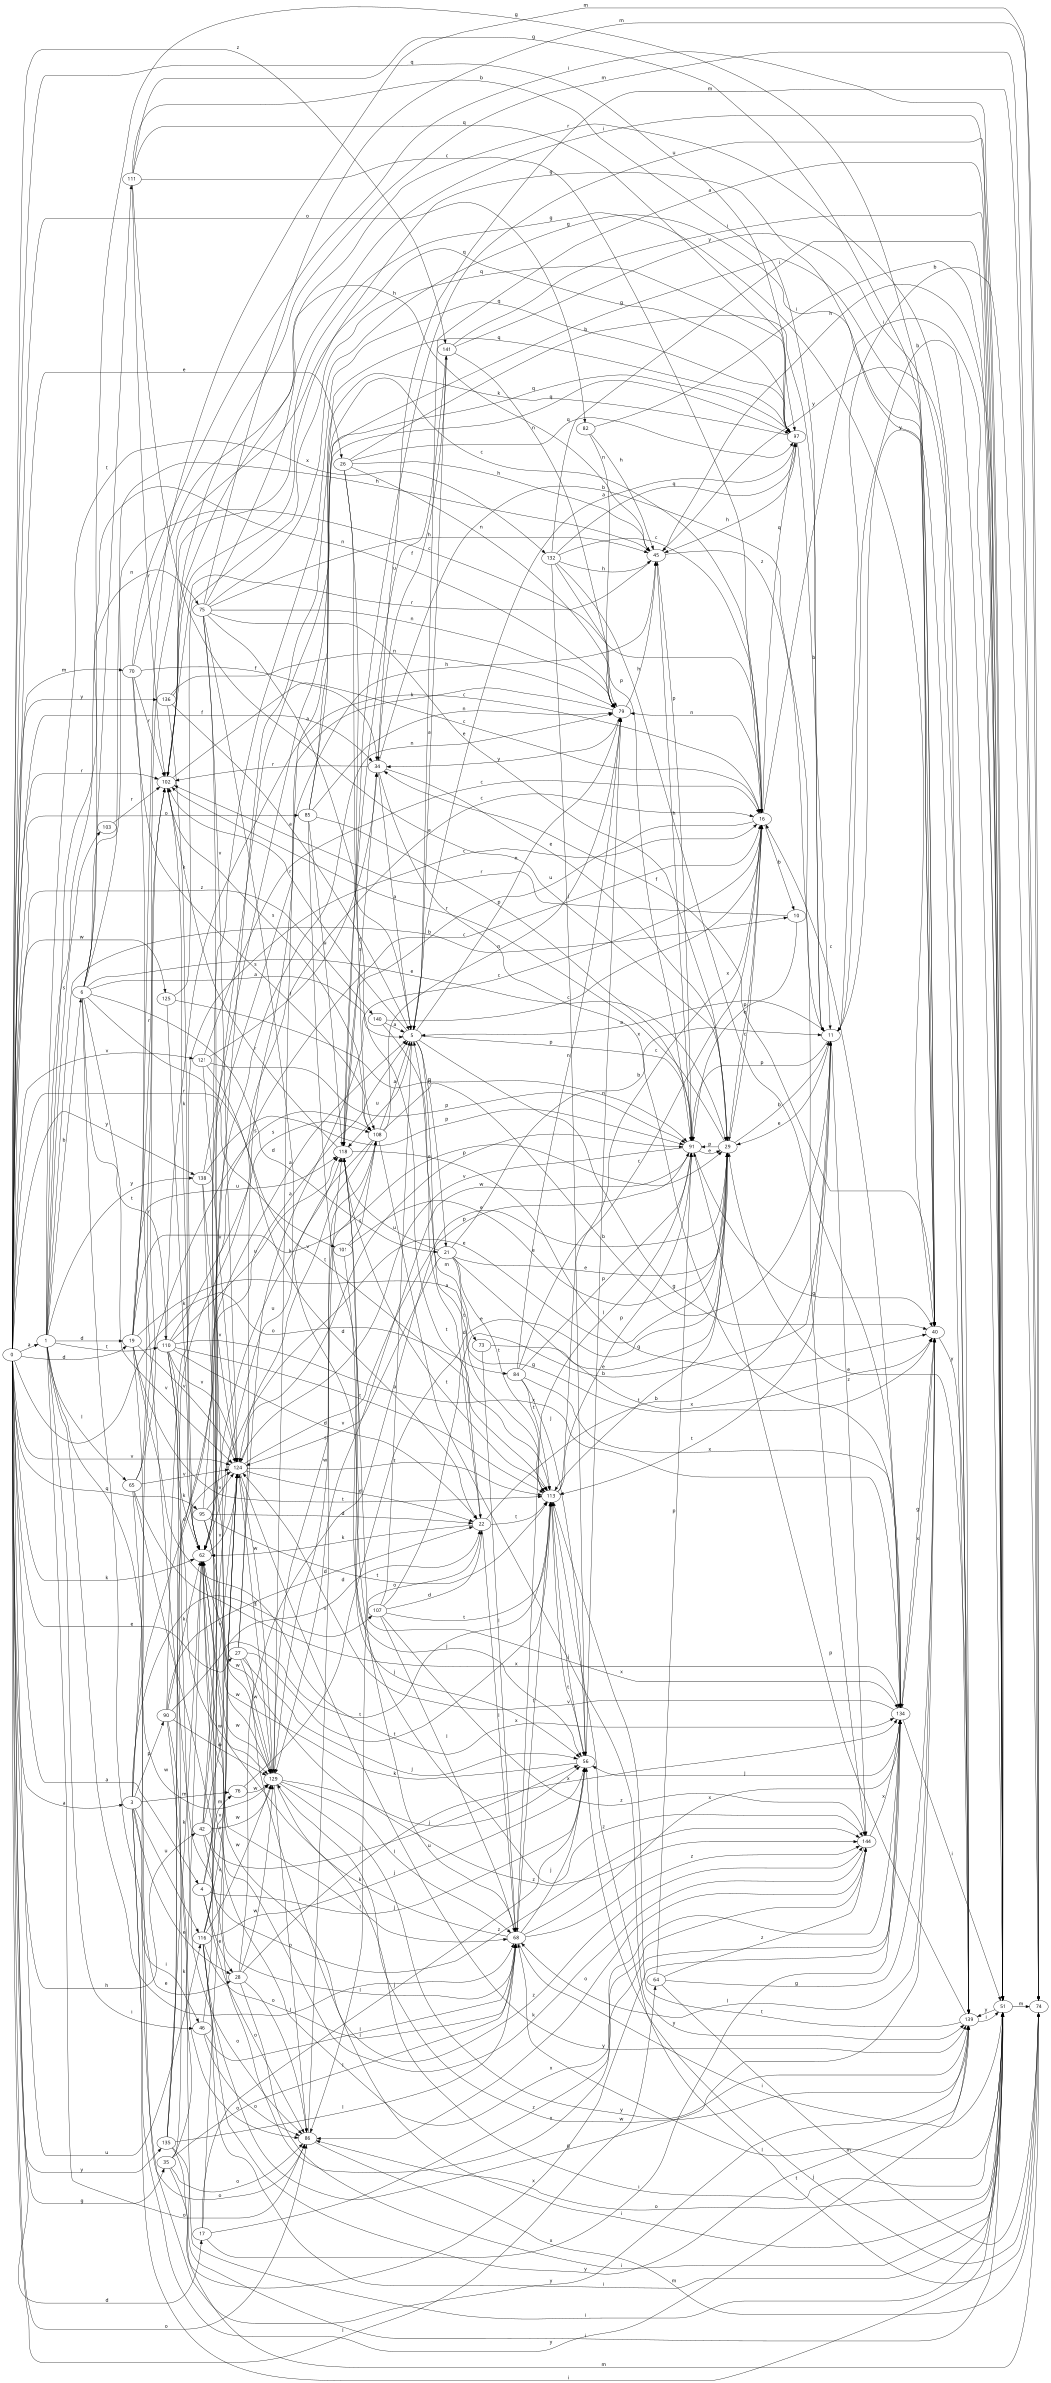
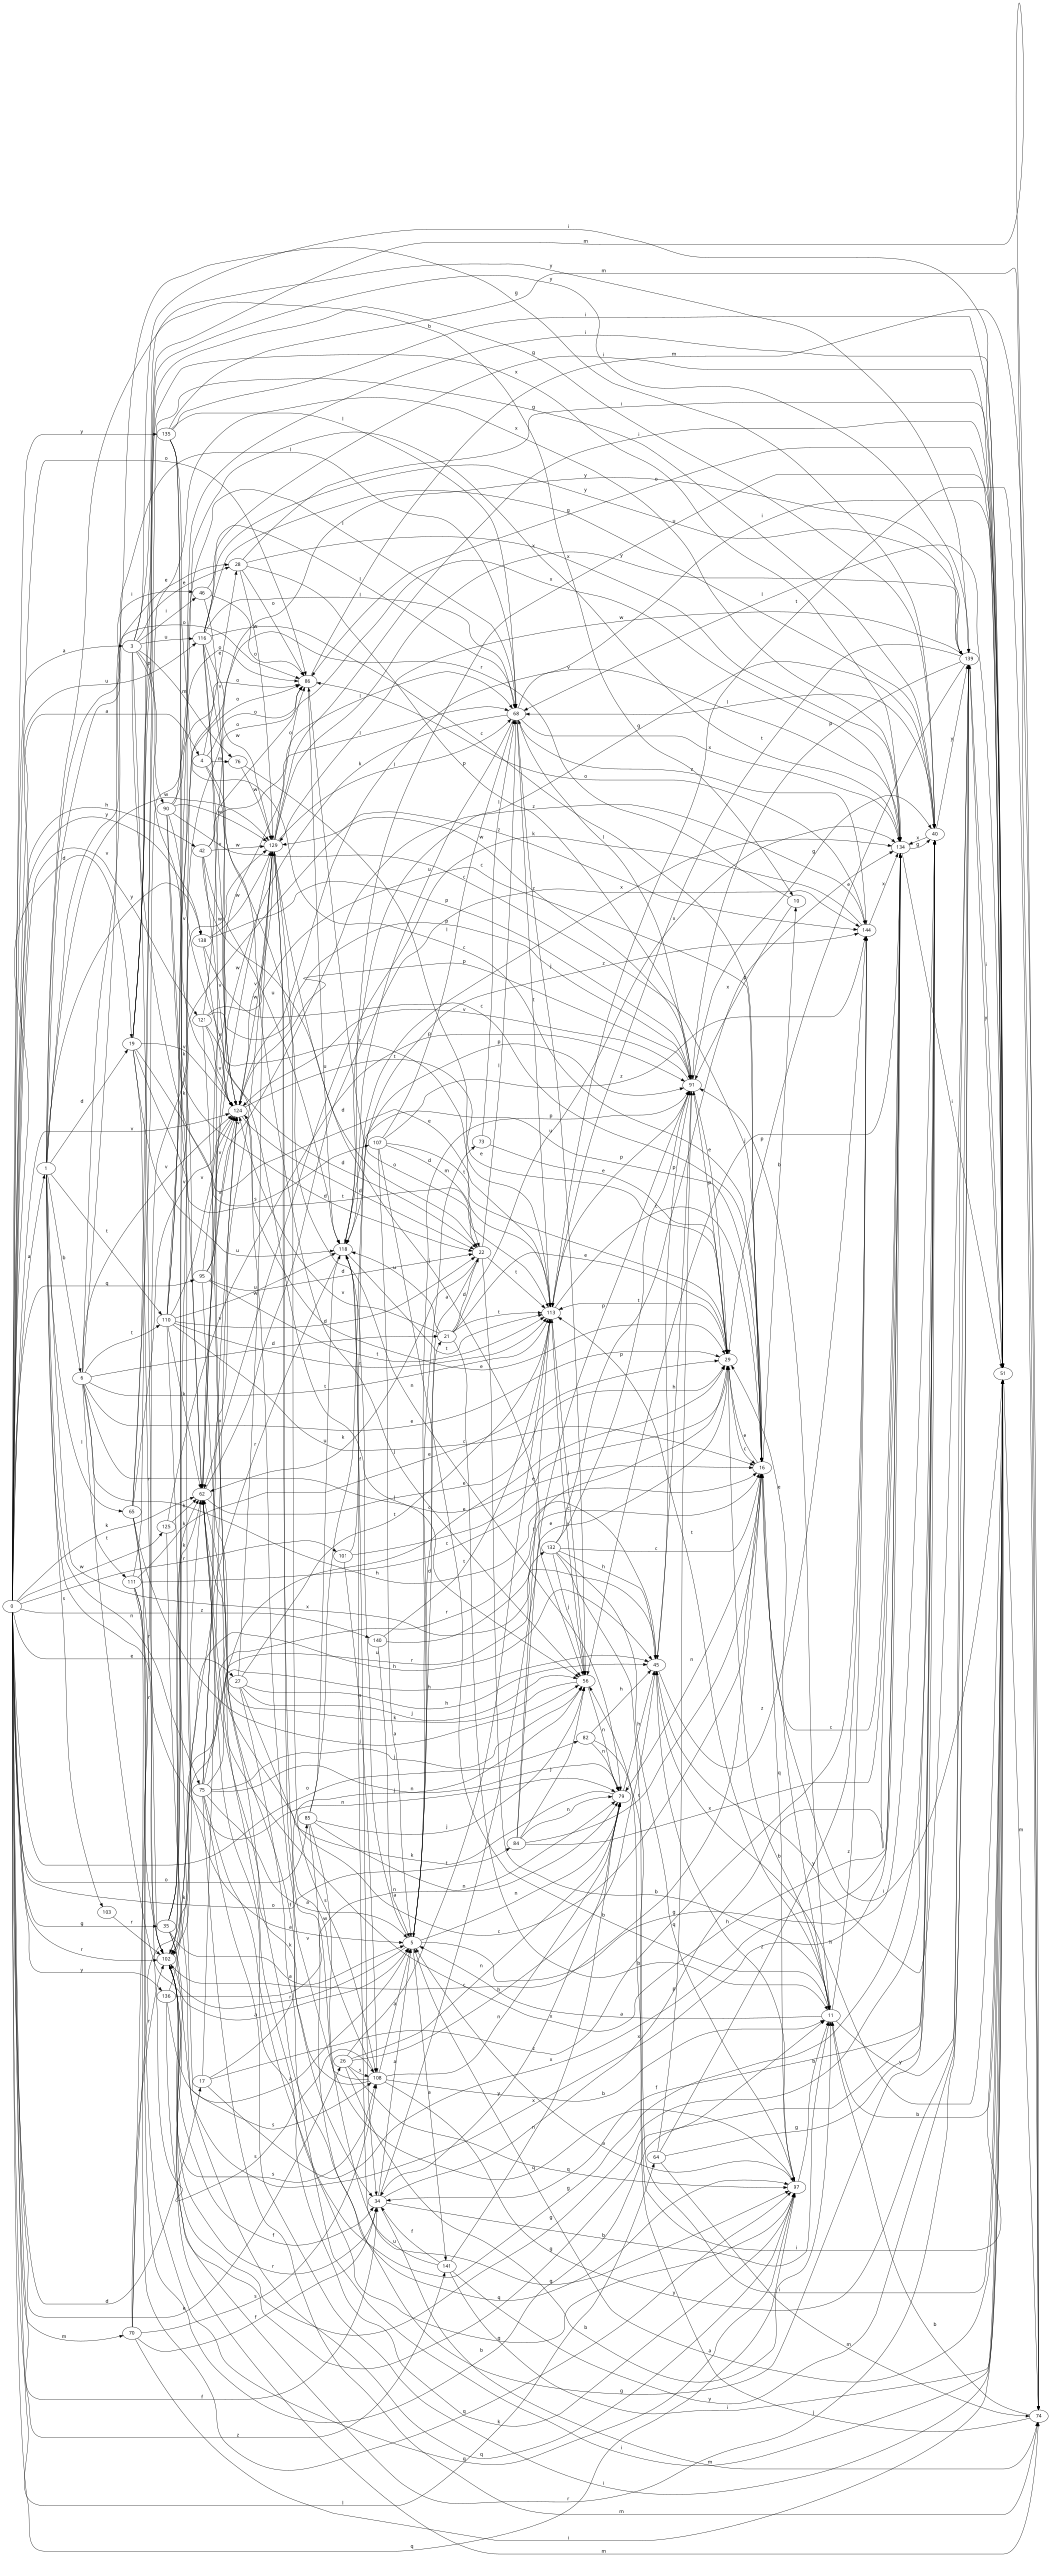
(672, 1409) -> (619, 1015)
(471, 1958) -> (428, 494)
none -> (195, 2157)
